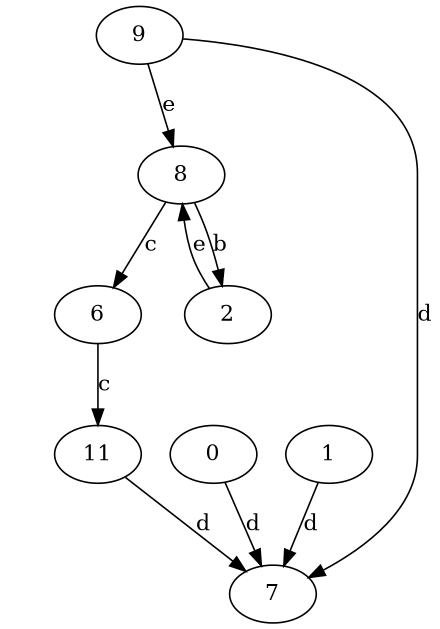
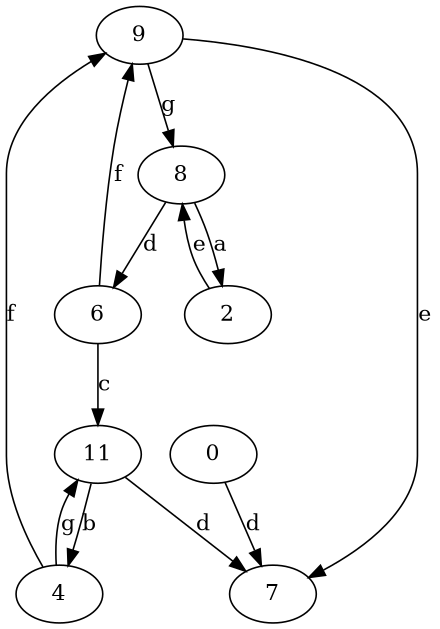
(169, 105) -> (169, 105)
none -> (109, 182)
(151, 245) -> (151, 245)
(221, 245) -> (221, 245)
(425, 315) -> (425, 315)
(329, 454) -> none
none -> (59, 594)
